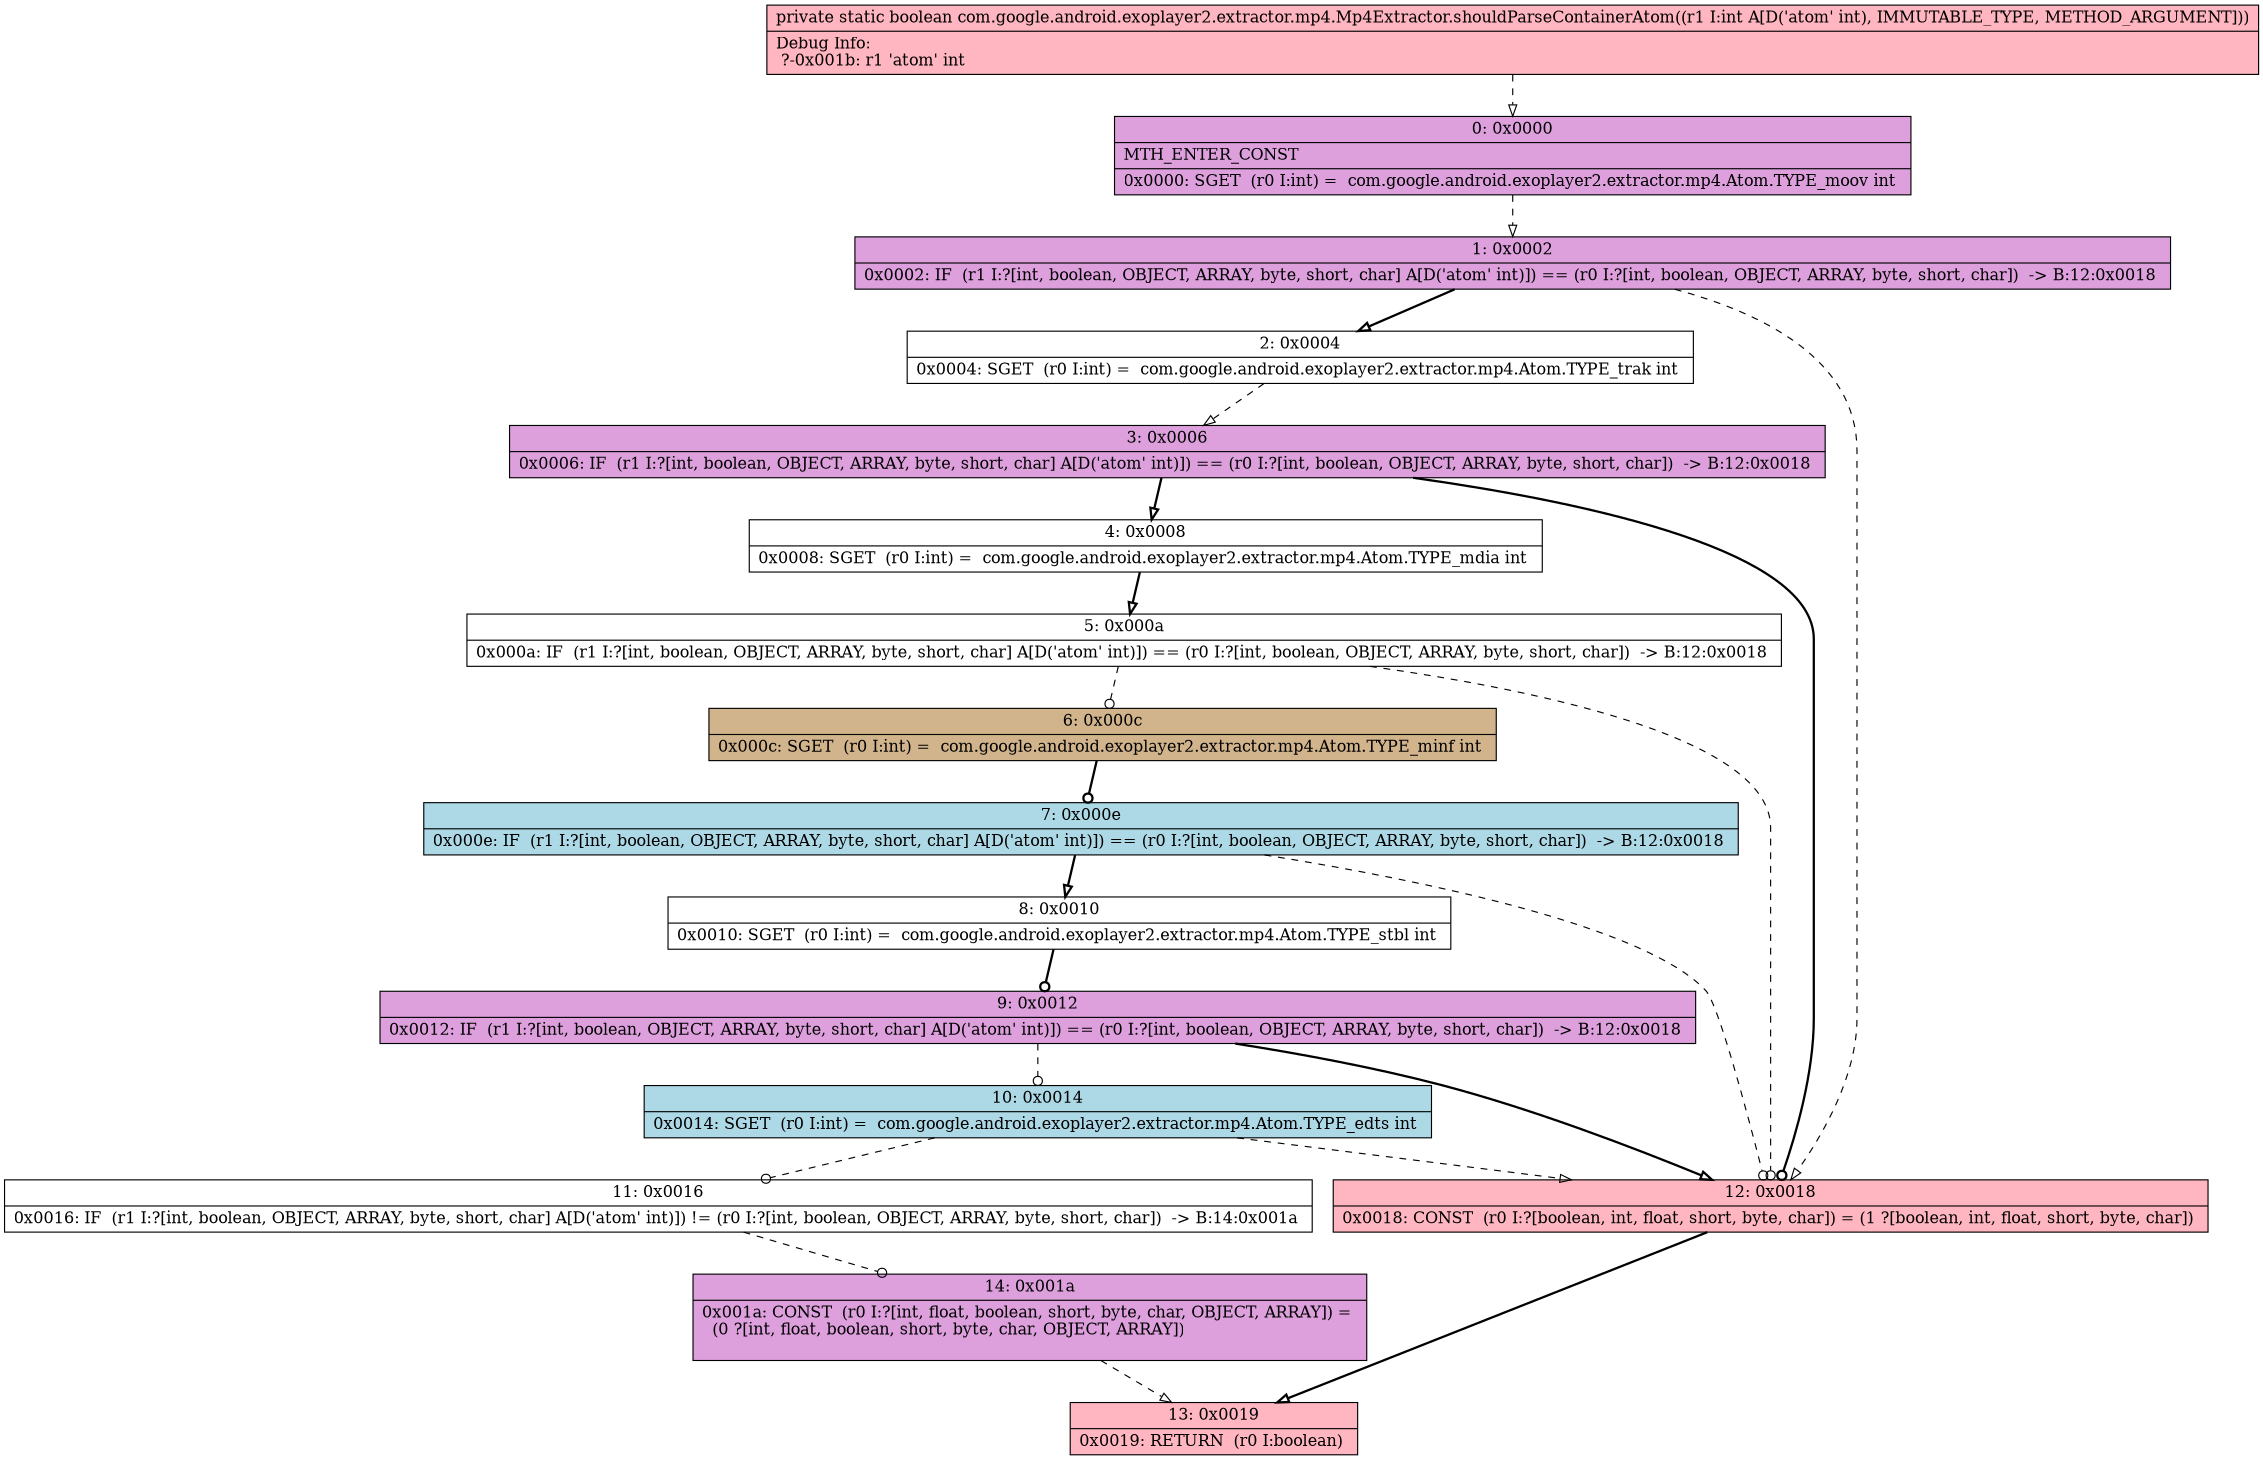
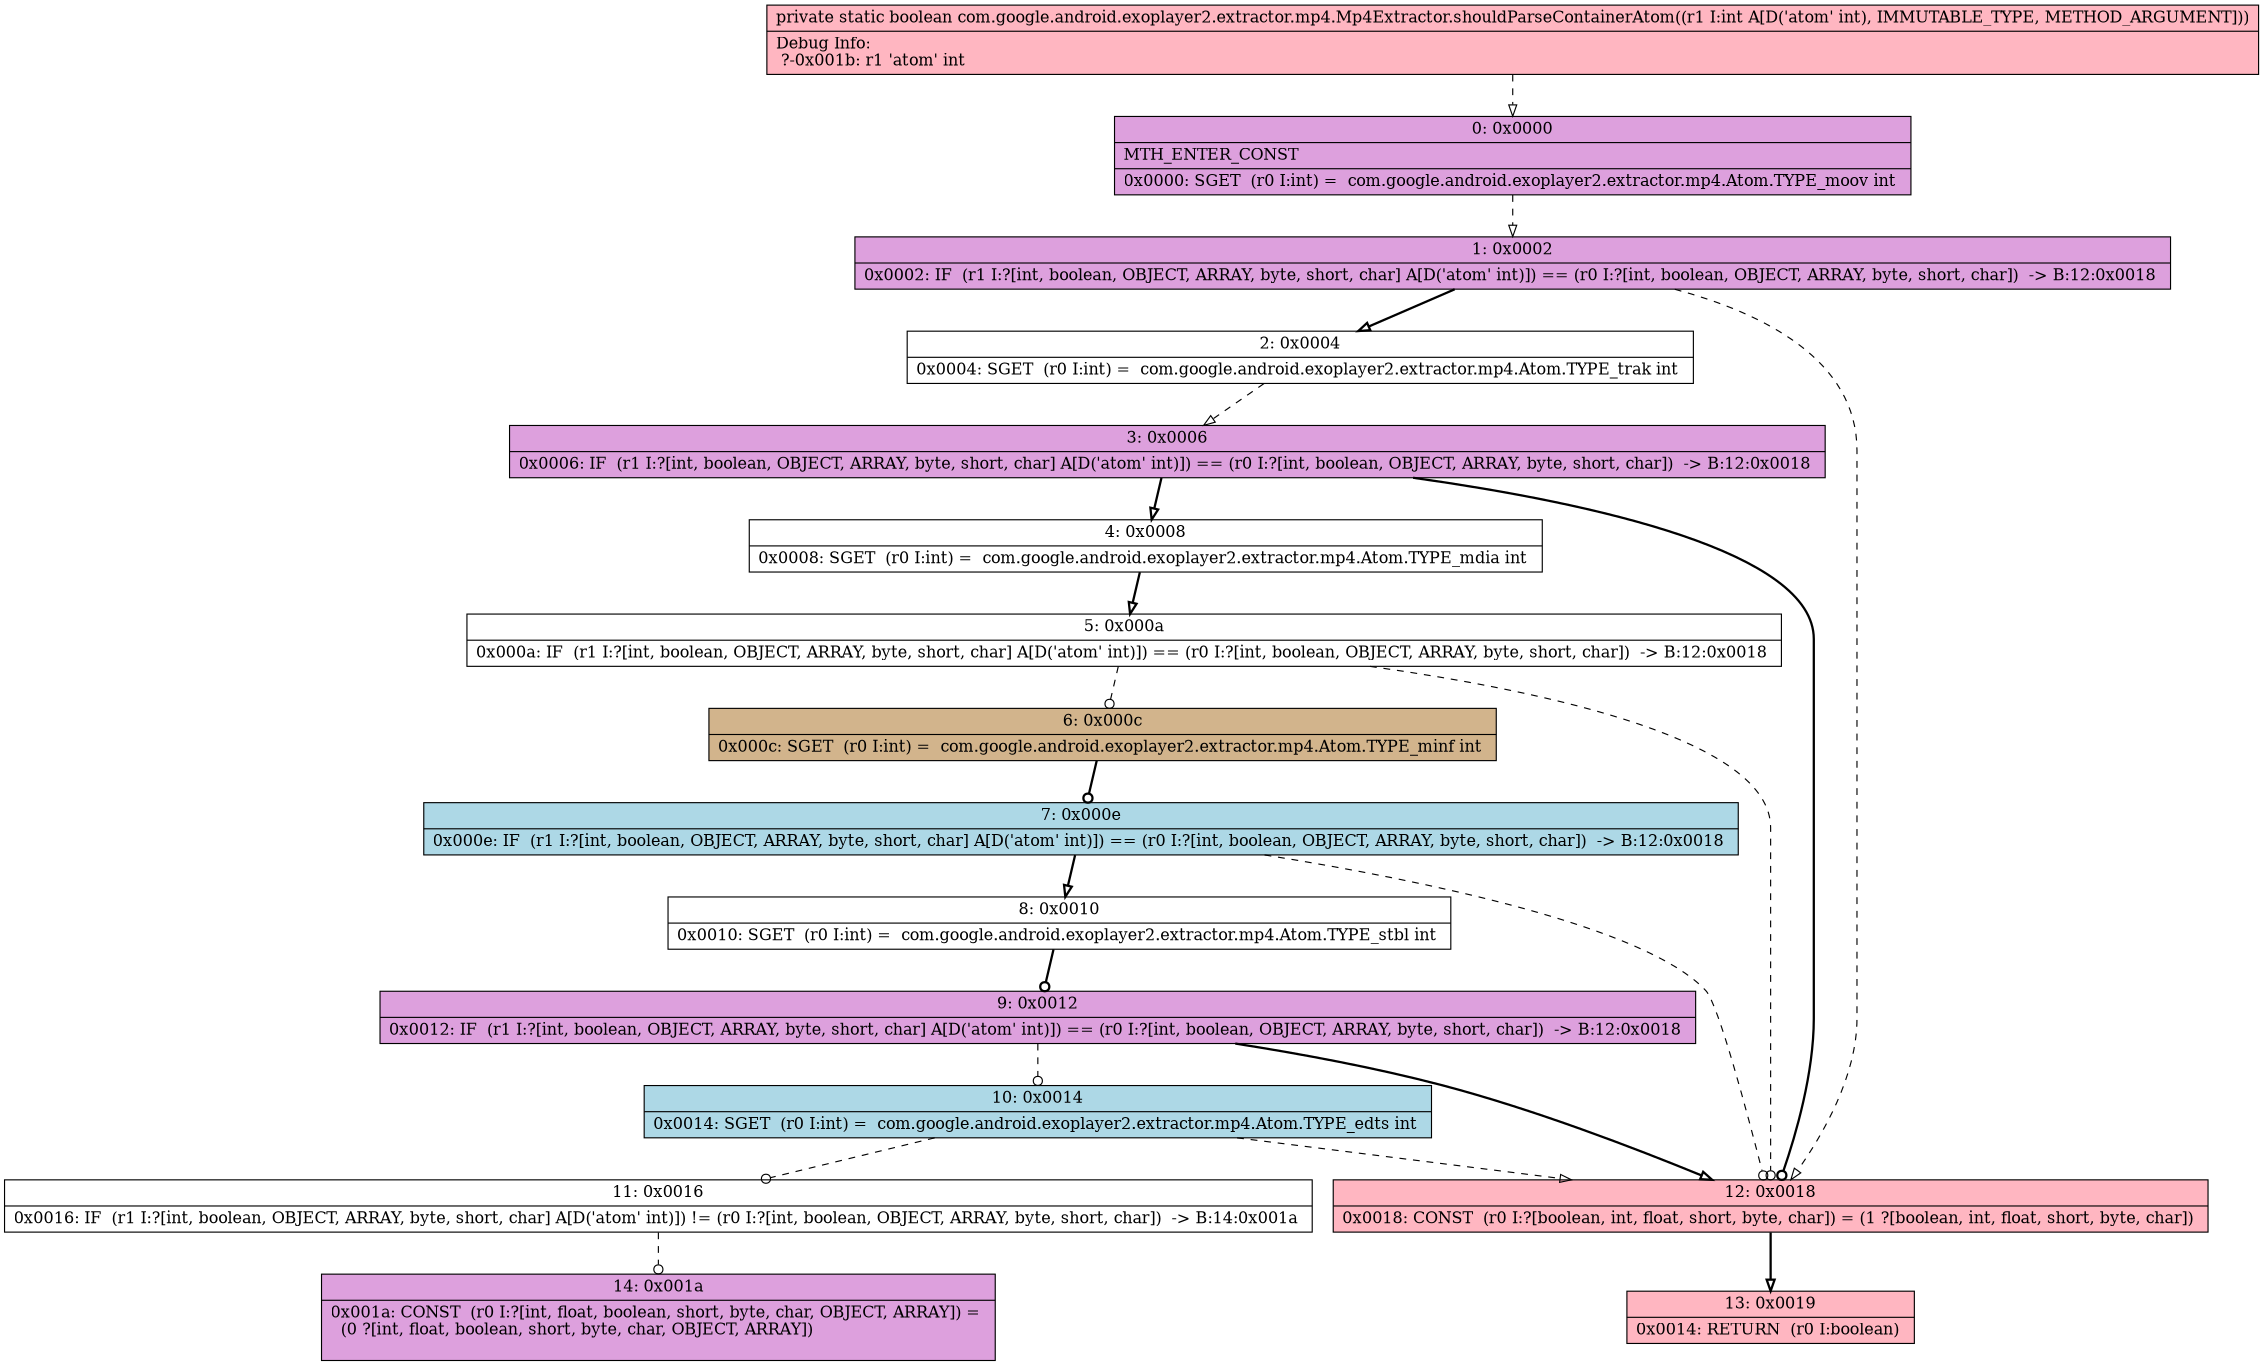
(1131, 1379) -> none
(1214, 1441) -> (1771, 1330)
